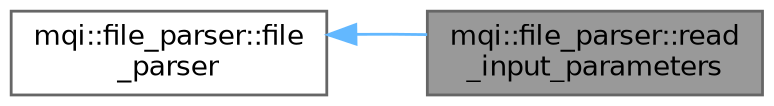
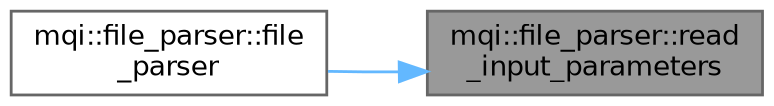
(392, 34) -> (363, 72)
